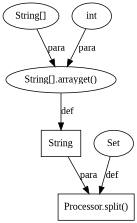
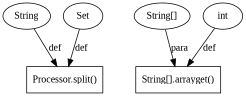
(87, 48) -> (210, 48)
(61, 80) -> (178, 80)
(61, 108) -> none
(61, 143) -> (27, 16)
(89, 175) -> (55, 48)
